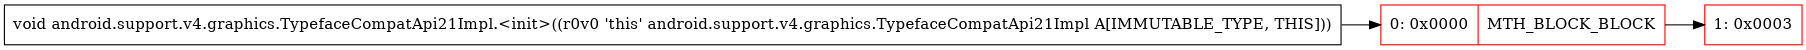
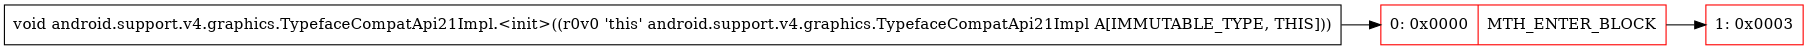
(1572, 24) -> (1572, 24)
